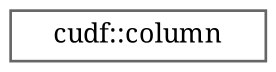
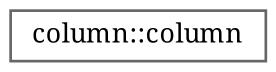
(138, 36) -> (138, 36)
